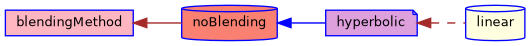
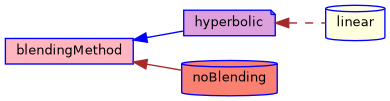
(308, 23) -> (165, 34)
